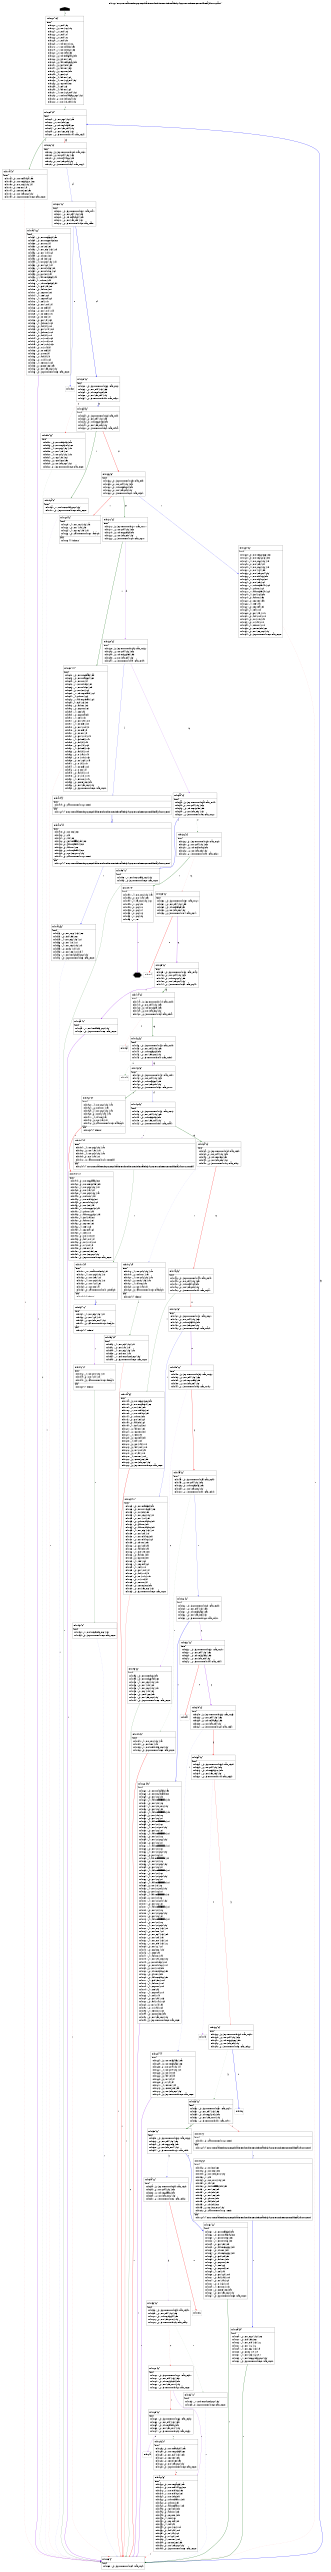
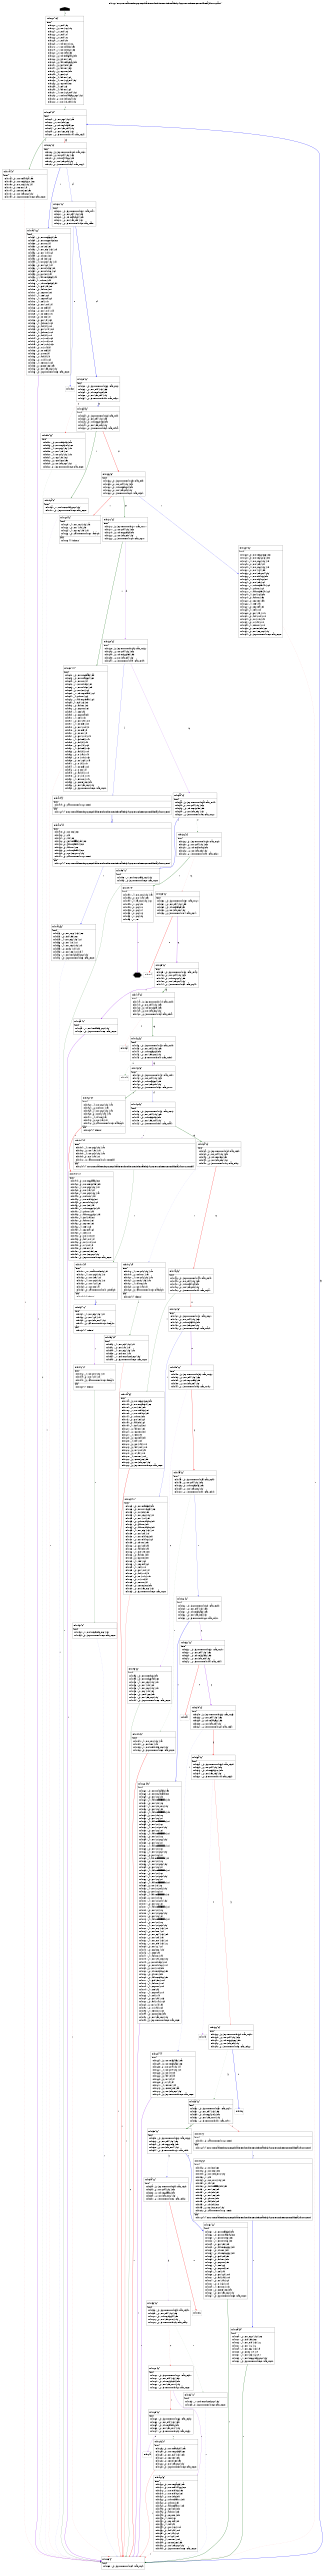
none -> (52, 197)
(176, 2472) -> (148, 2513)
